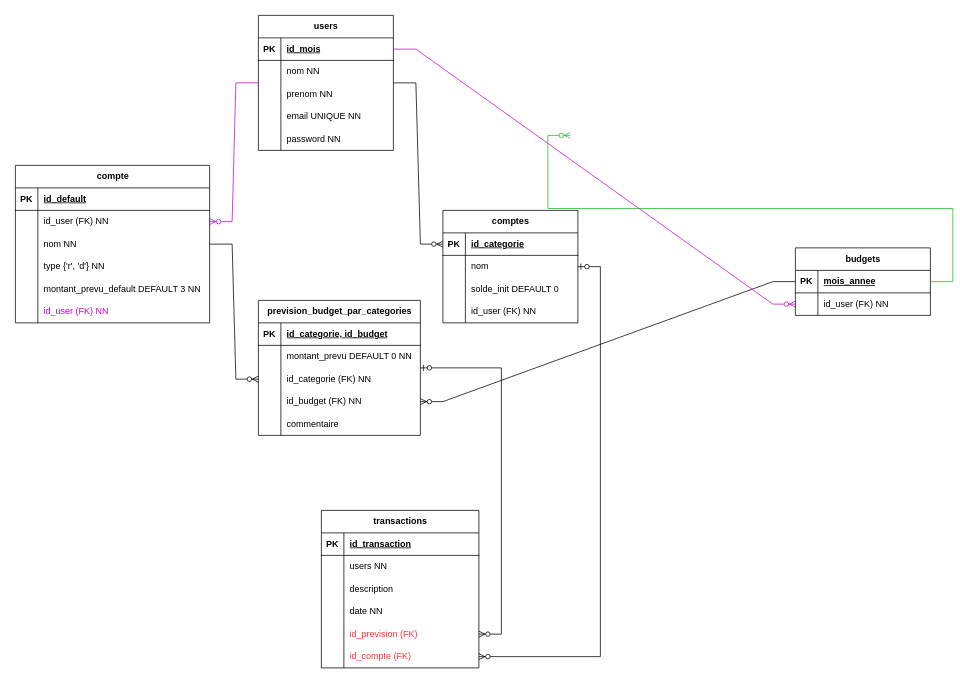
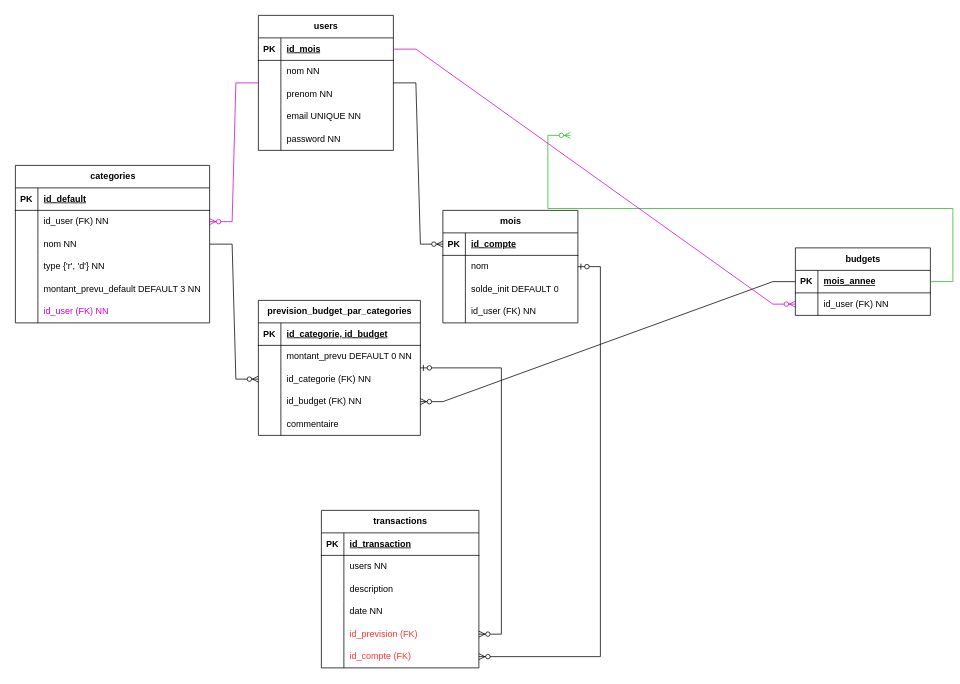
(113, 177) -> (113, 177)
(511, 222) -> (511, 222)
(499, 244) -> (493, 244)
